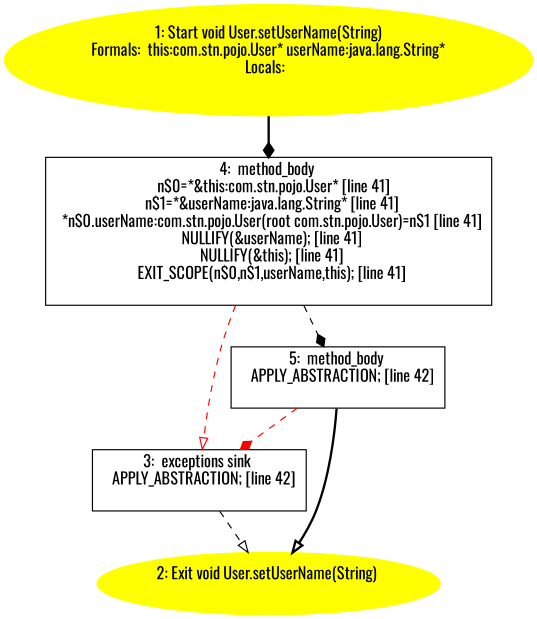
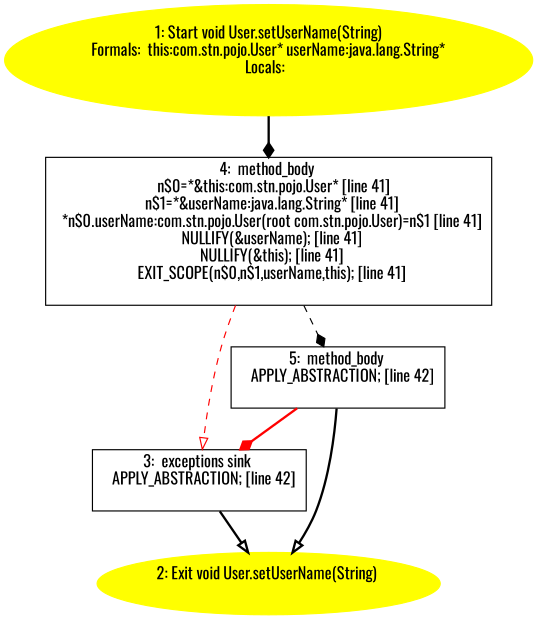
(274, 425) -> (274, 425)
(231, 527) -> (231, 527)
